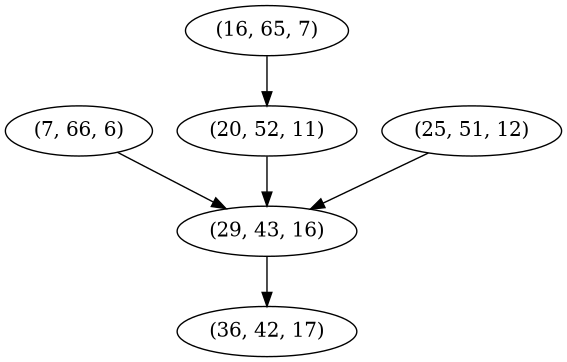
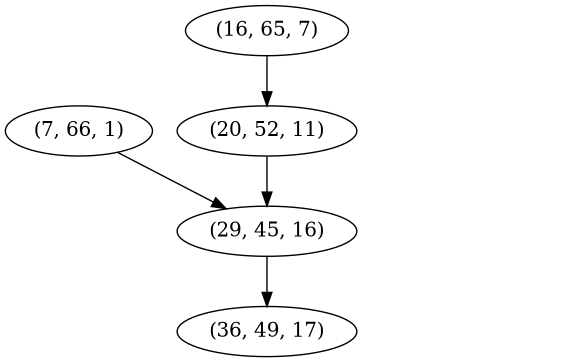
(79, 131) -> (79, 131)
(472, 131) -> none
(267, 231) -> (267, 231)
(267, 332) -> (267, 332)
